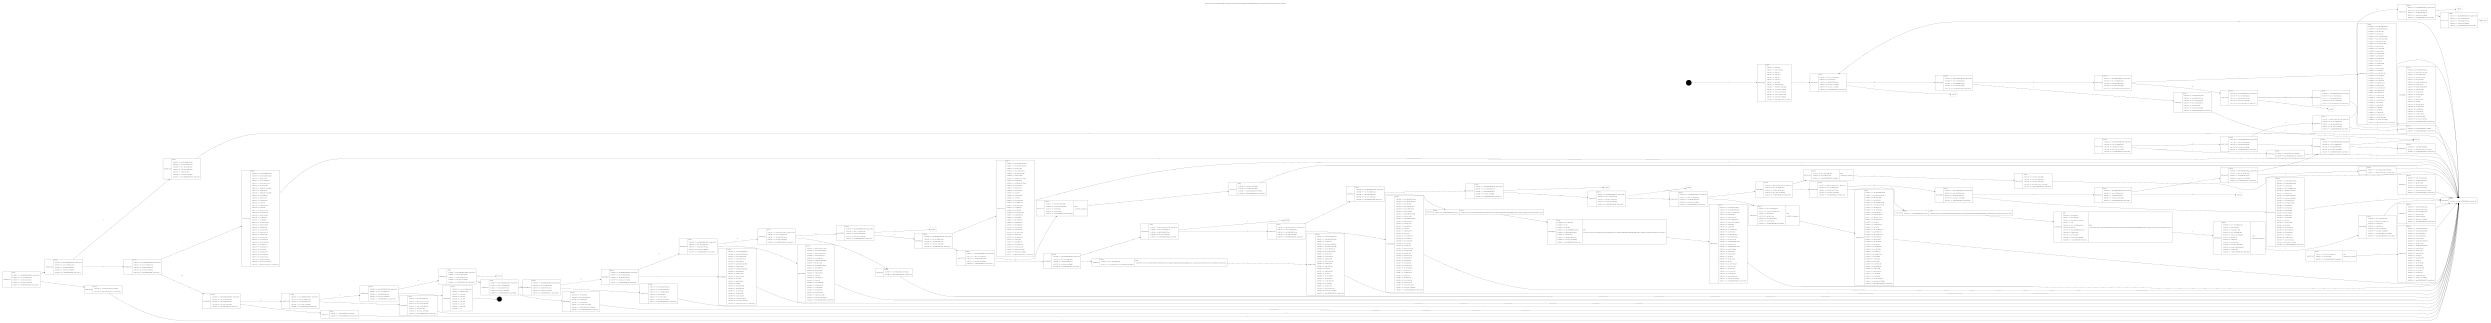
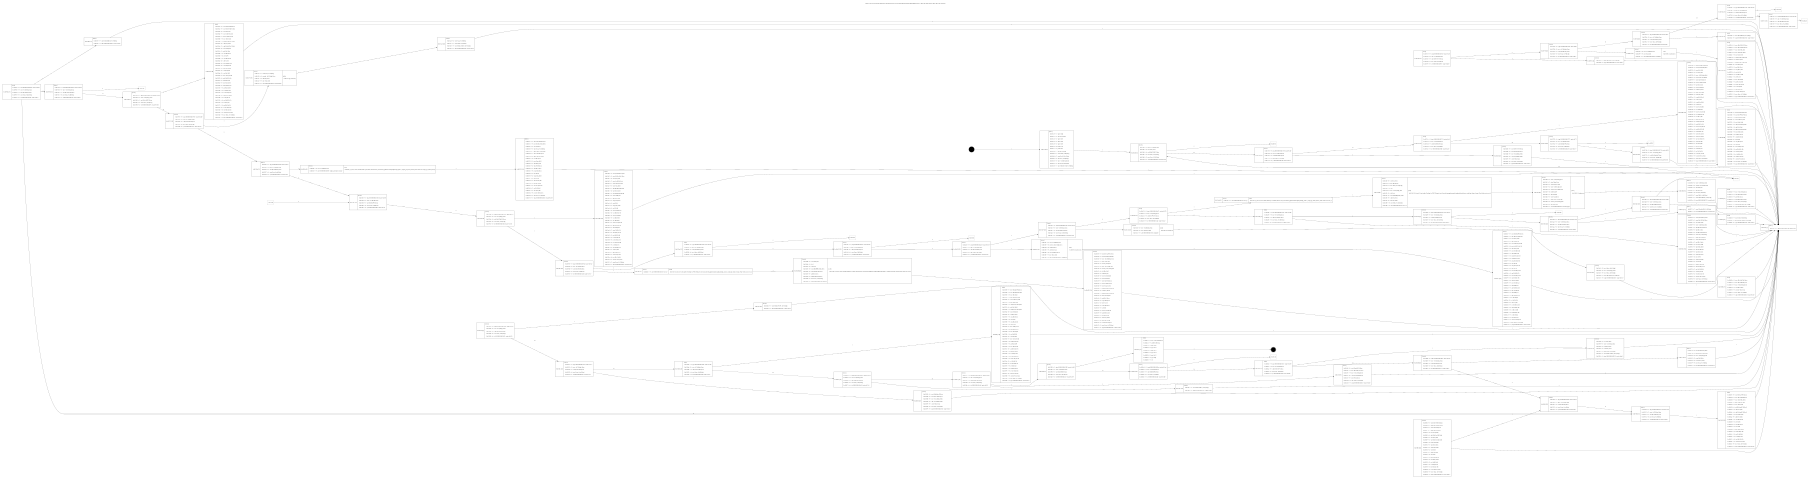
(2285, 145) -> (1601, 52)
(1230, 225) -> (311, 202)
(737, 242) -> (687, 414)
(678, 277) -> (1495, 426)
